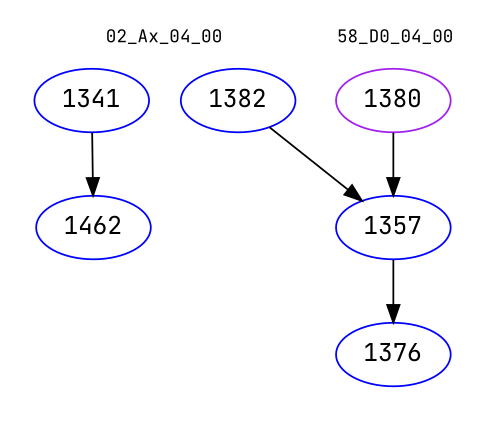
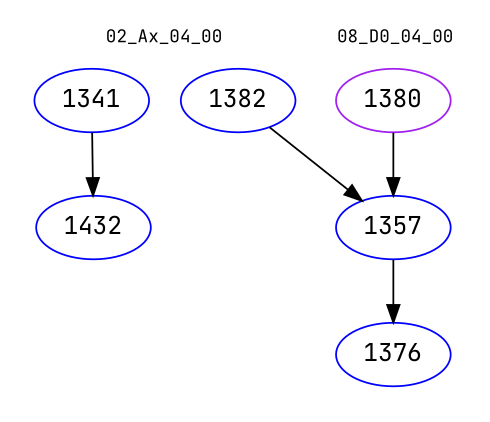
(396, 38) -> (396, 38)
(93, 228) -> (93, 228)
